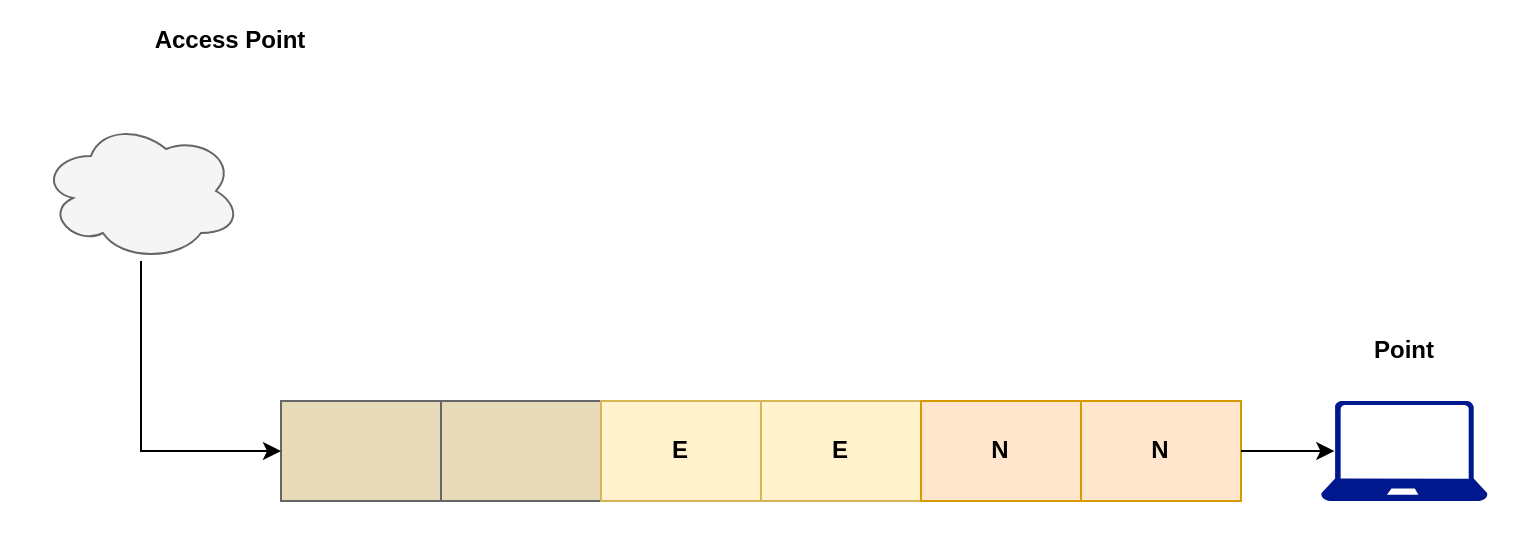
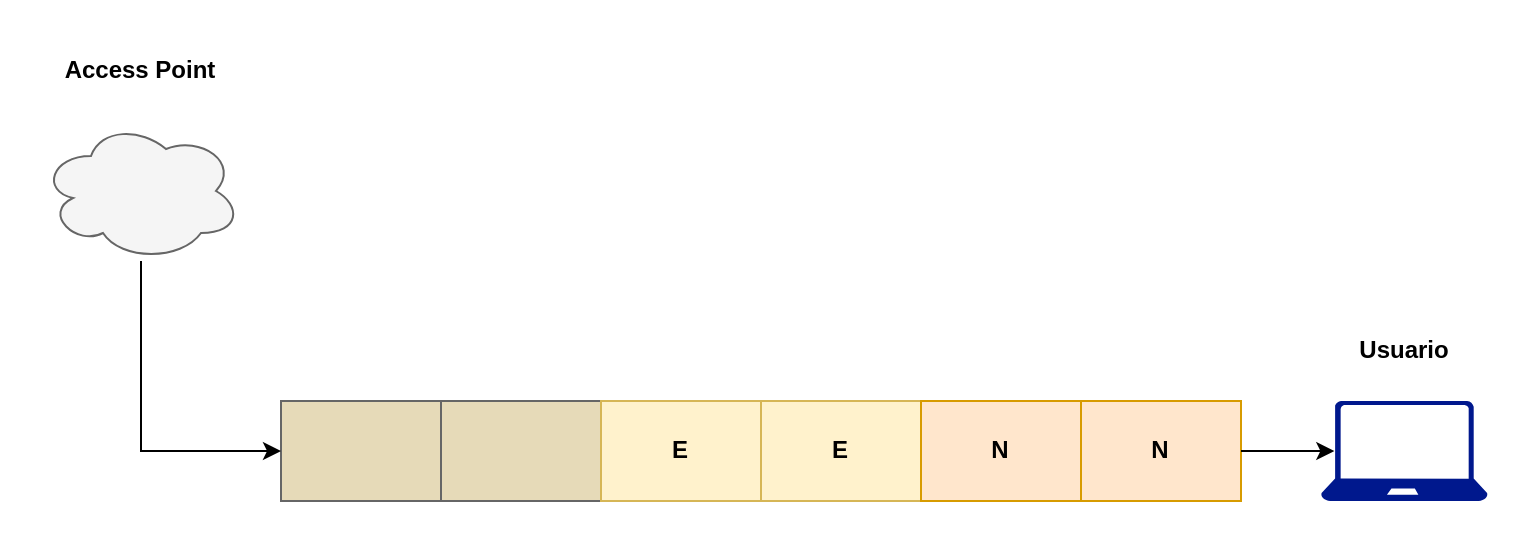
(231, 41) -> (141, 71)
(1405, 351) -> (1405, 351)
